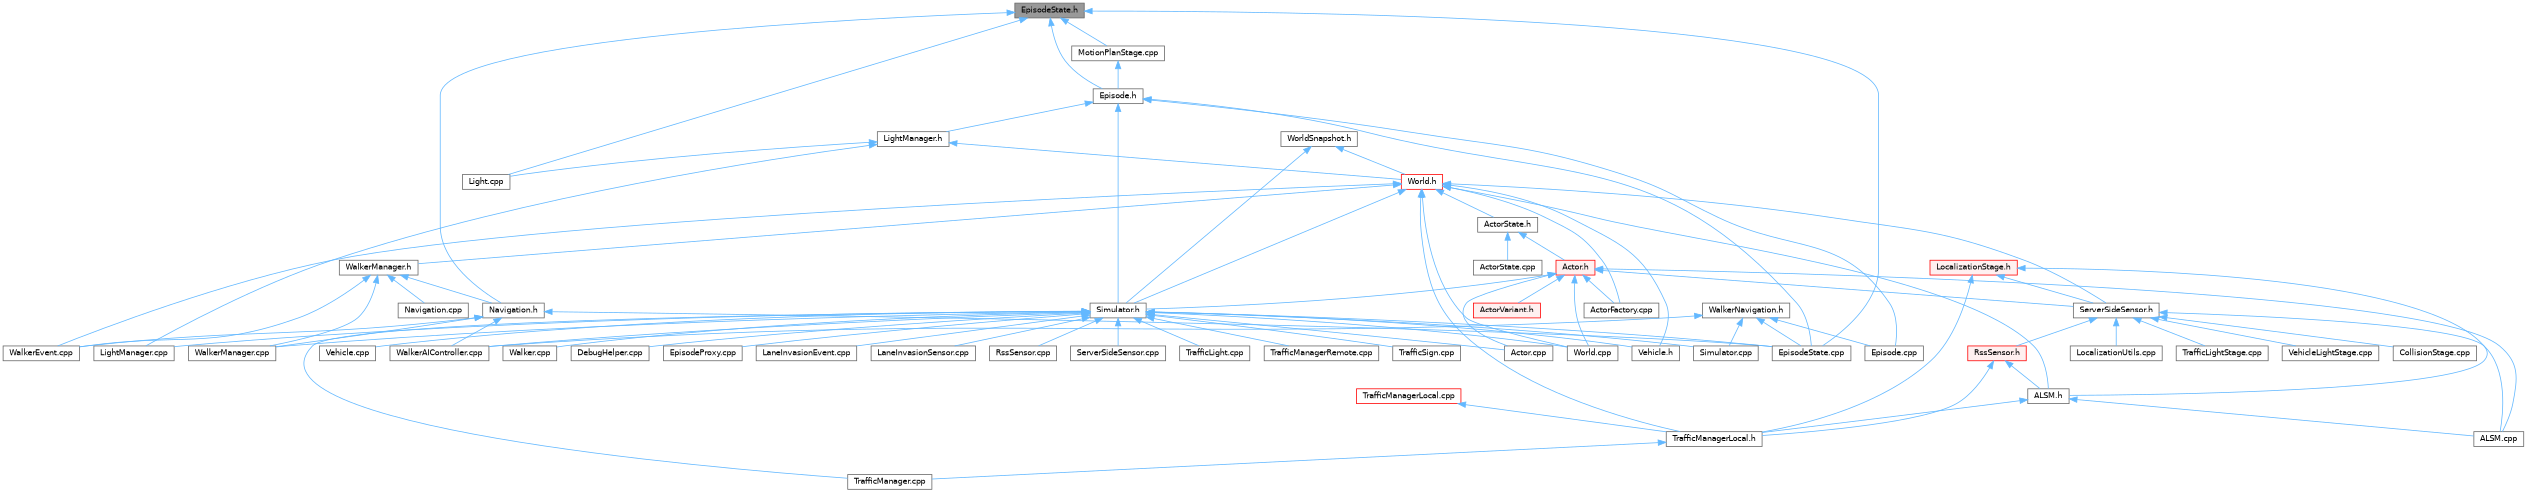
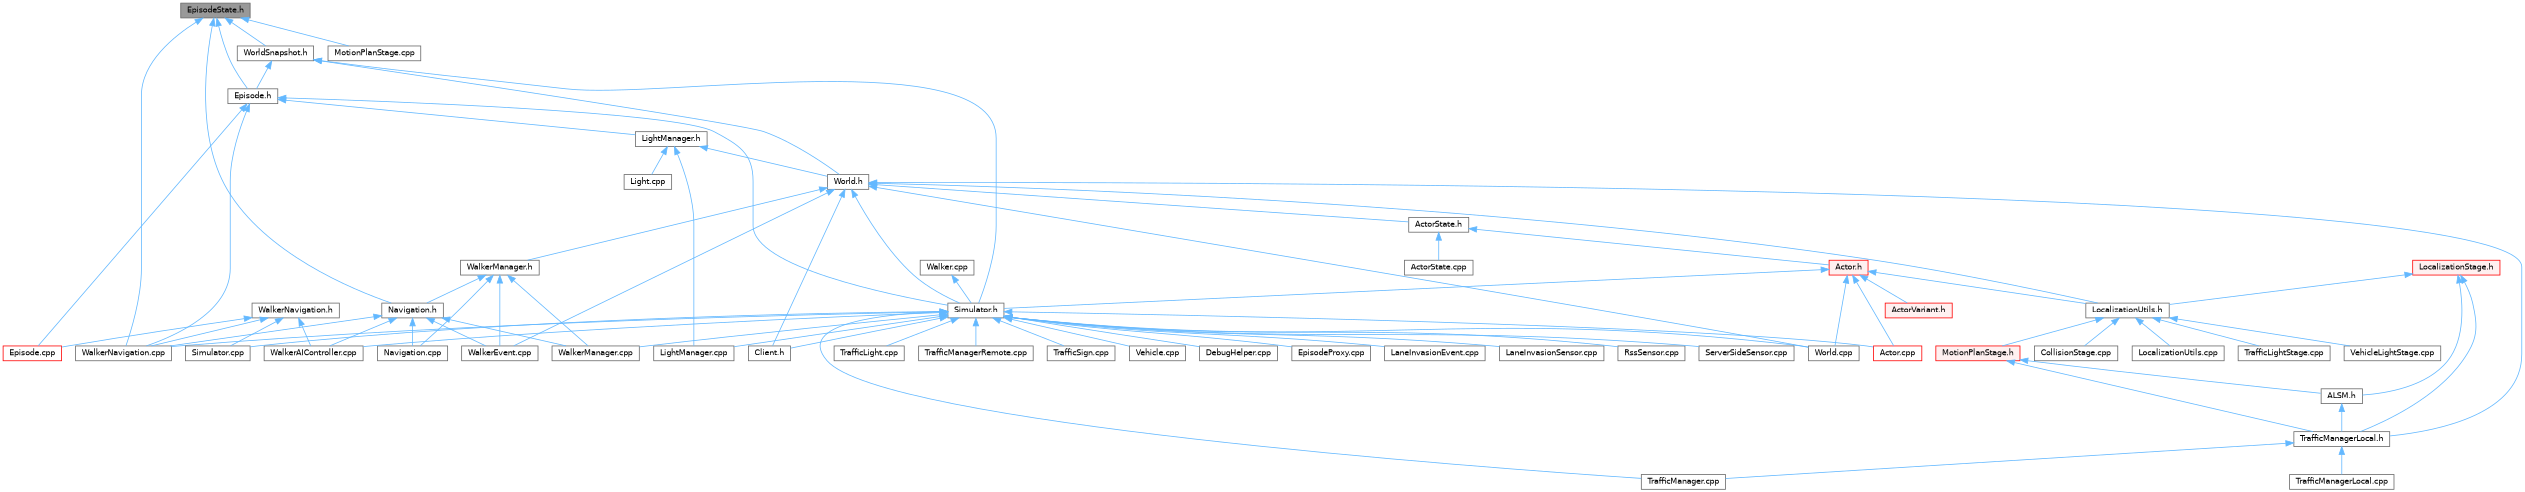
(1118, 79) -> (262, 78)
(764, 97) -> (249, 34)
(1422, 182) -> (848, 182)
(1771, 253) -> none
(1621, 310) -> none
(2116, 310) -> (2128, 310)
(819, 323) -> (964, 292)
none -> (413, 337)
(1529, 353) -> (1898, 353)
(1656, 353) -> (769, 353)
(1812, 353) -> (123, 353)
(1894, 353) -> (32, 353)
(1997, 353) -> (1978, 353)
(1409, 396) -> (2342, 482)
(1566, 418) -> (2342, 464)
(2499, 439) -> none
